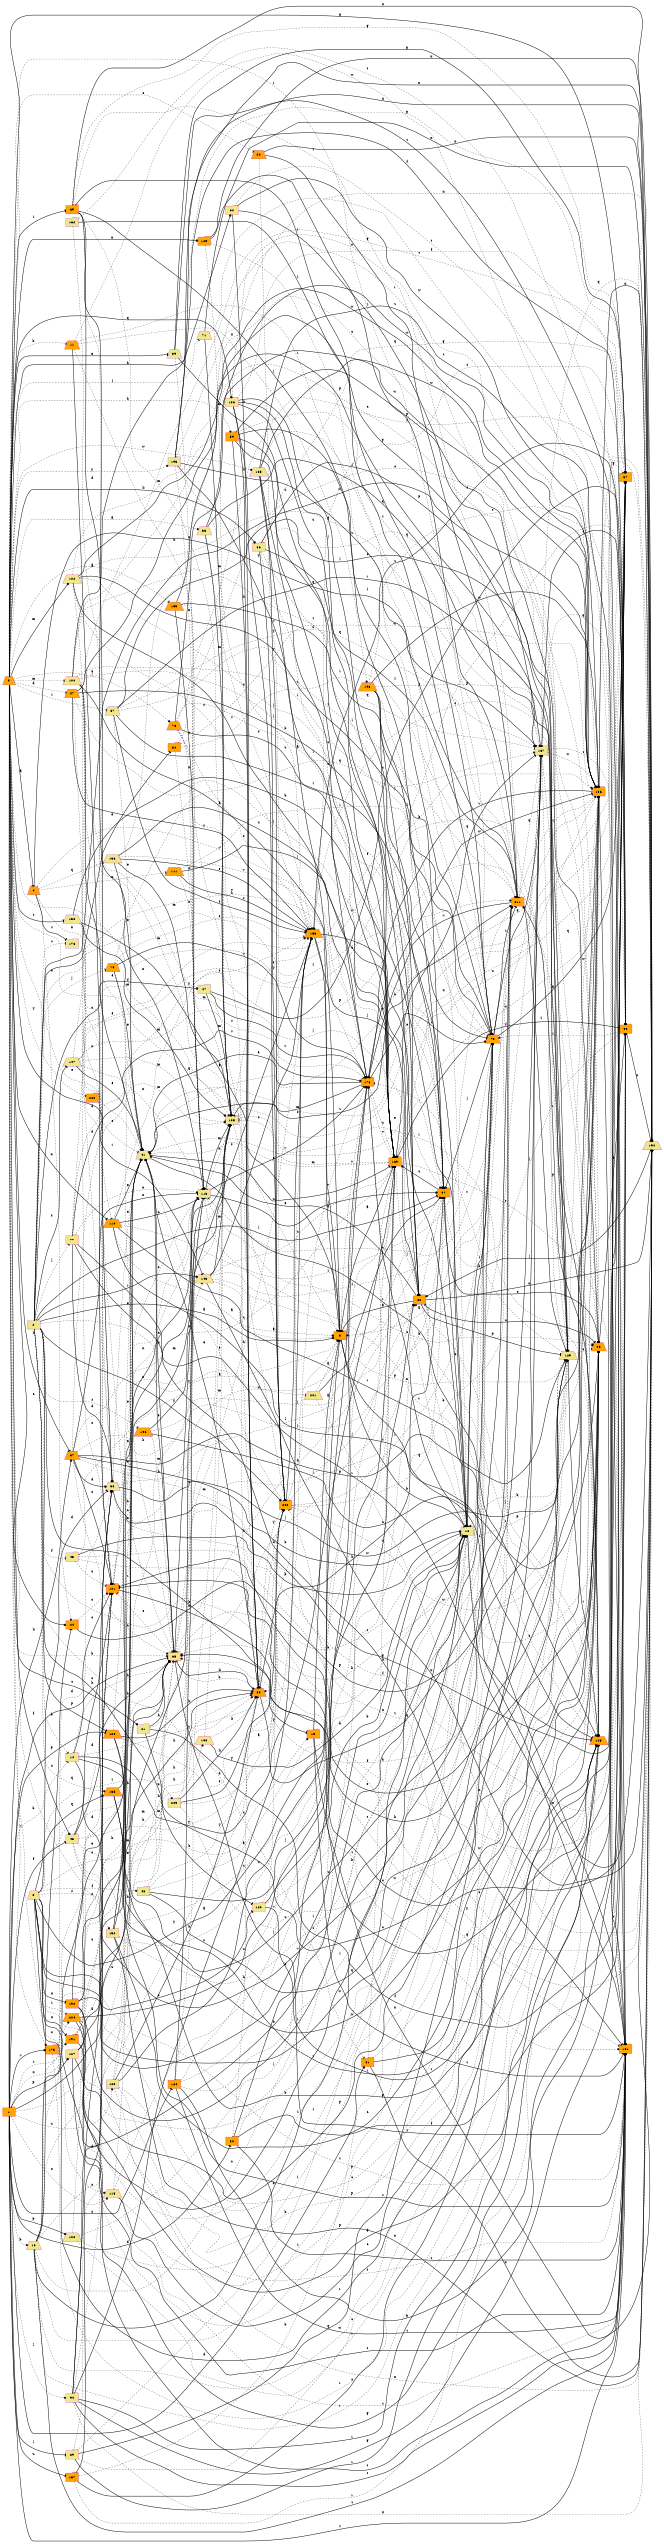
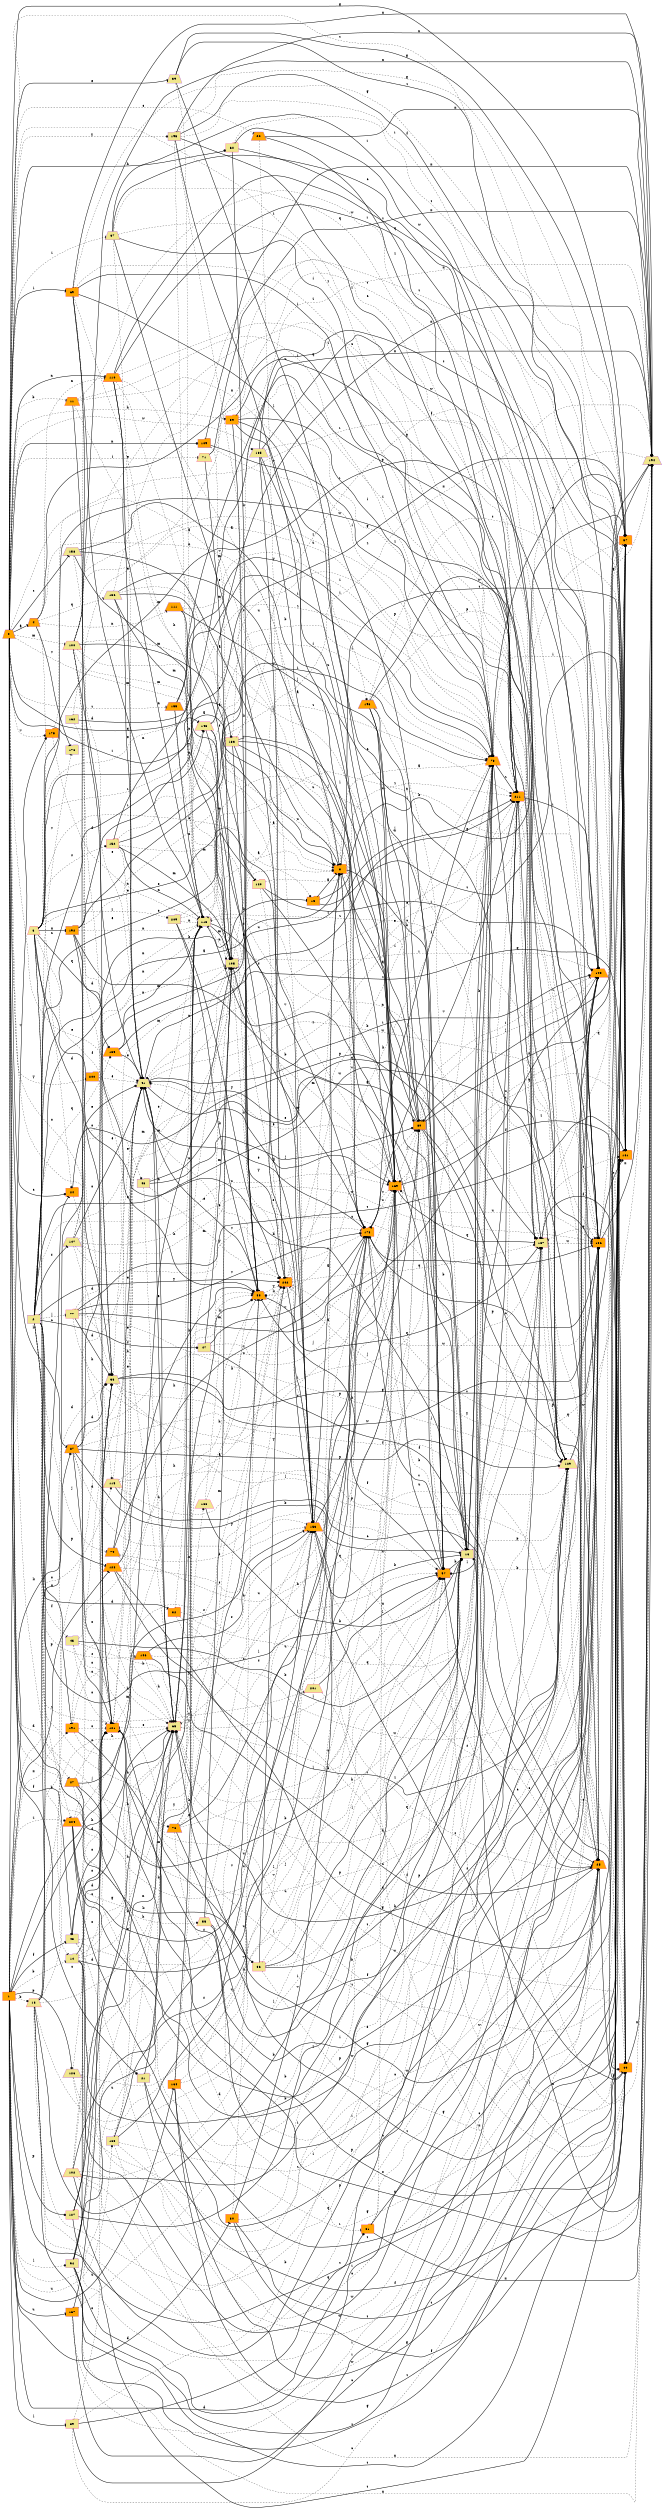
(36, 629) -> none
